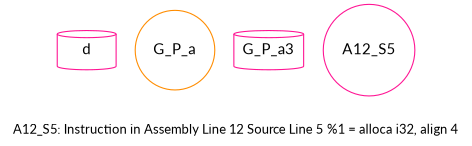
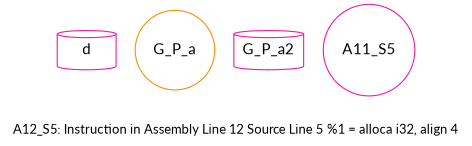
(269, 50) -> (269, 50)
(369, 50) -> (369, 50)
